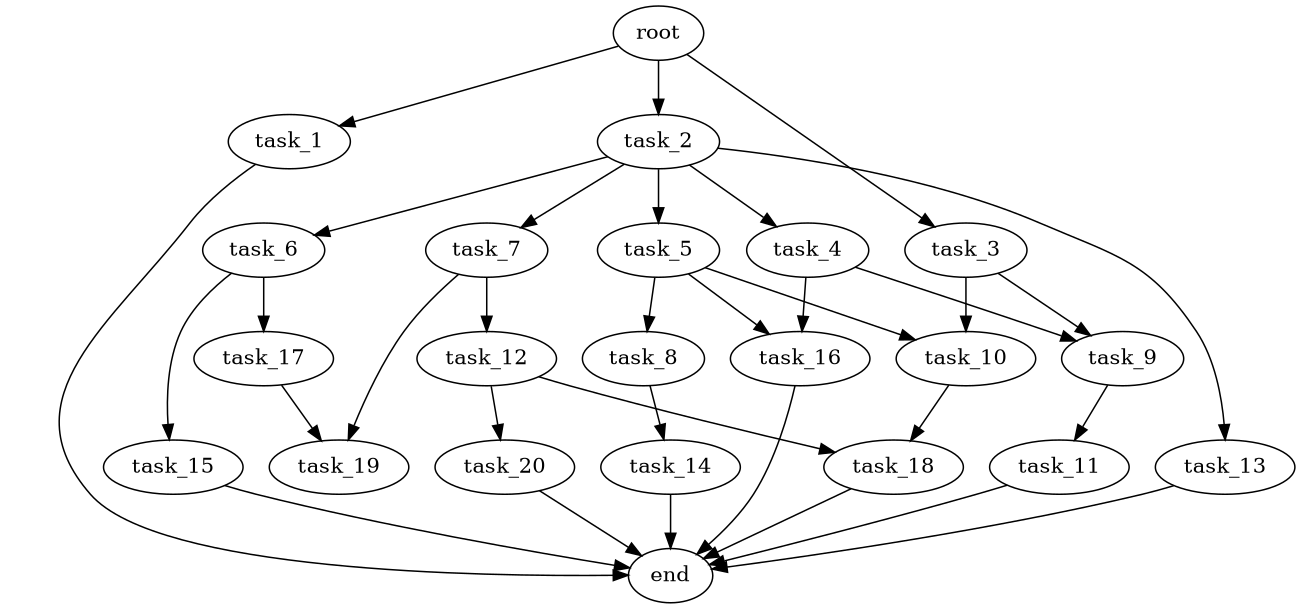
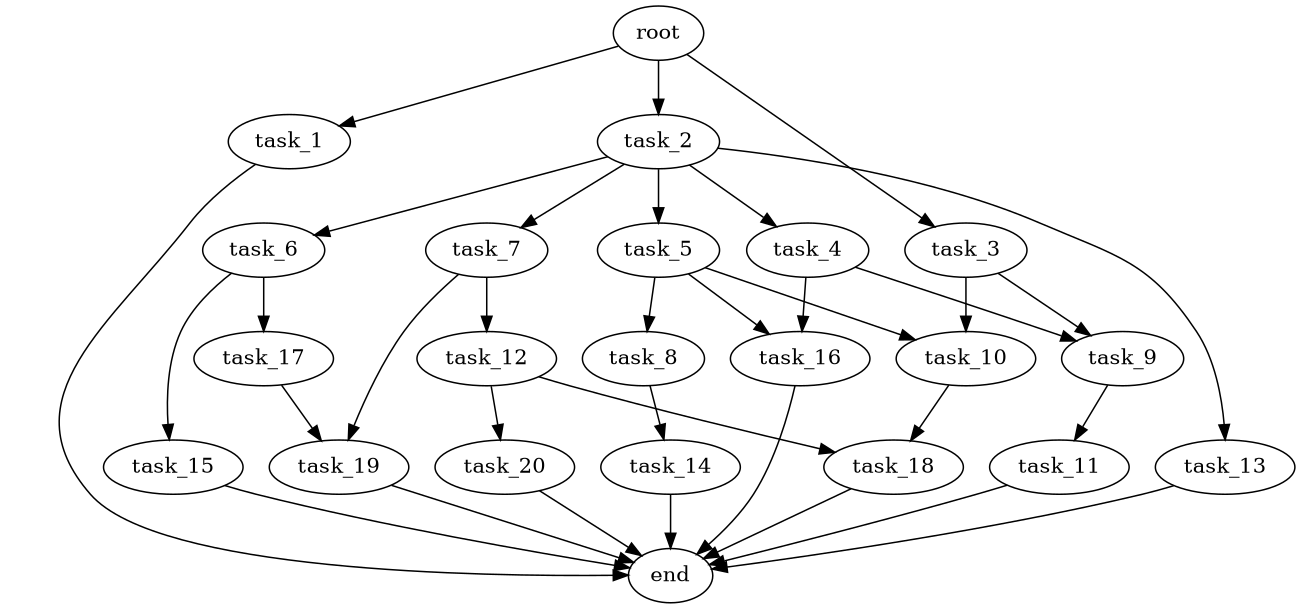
none -> (505, 522)
